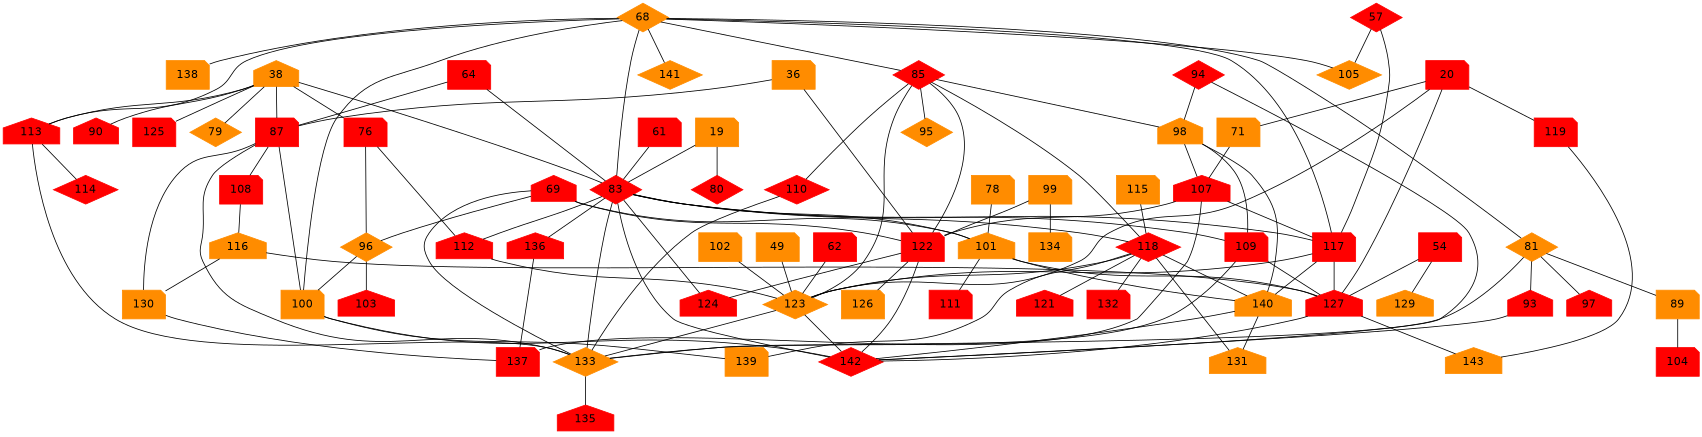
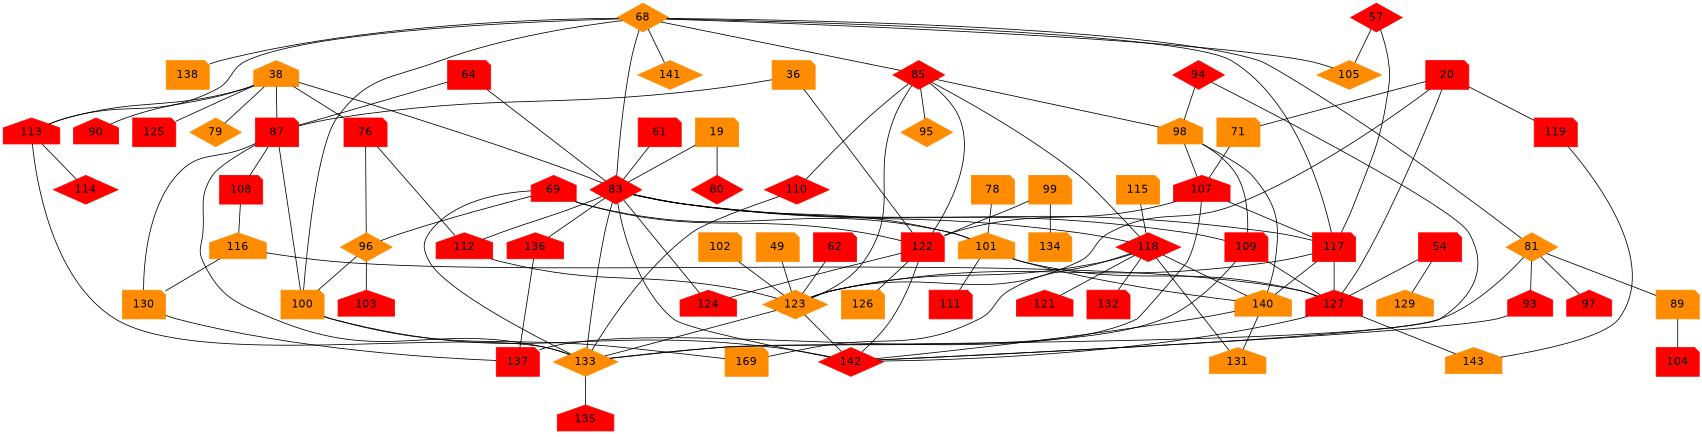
(747, 362) -> (747, 362)
